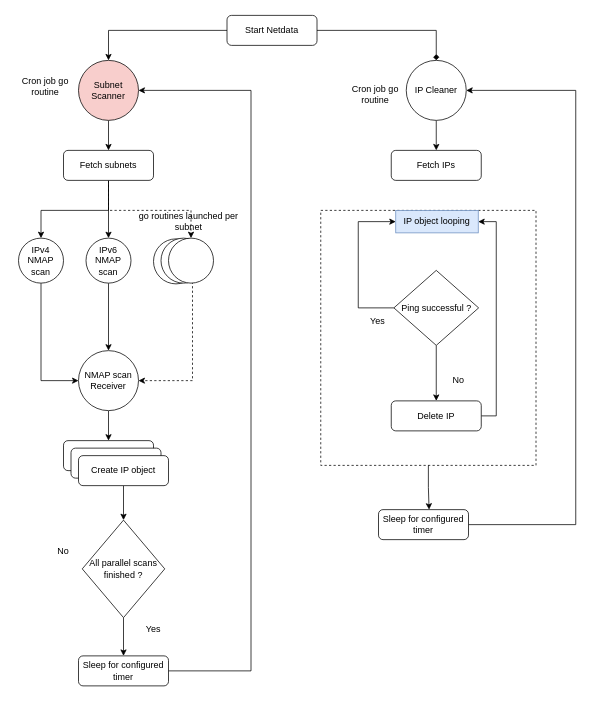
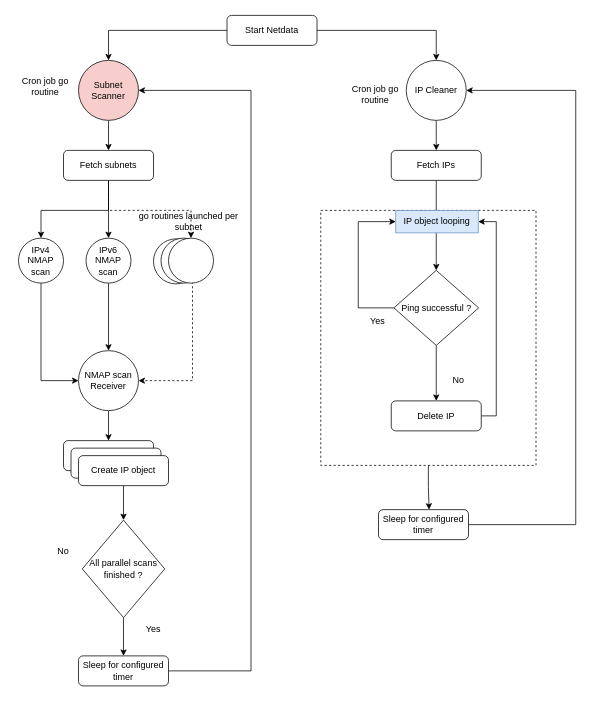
(436, 53) -> (436, 54)
none -> (436, 249)
